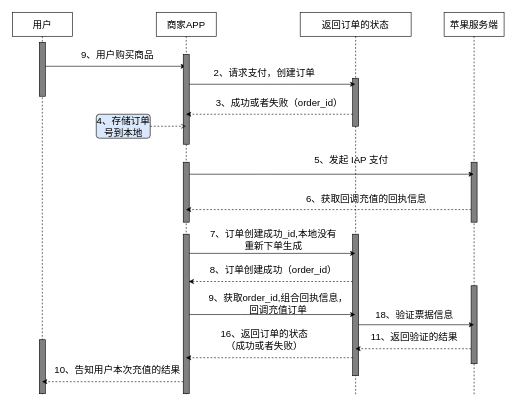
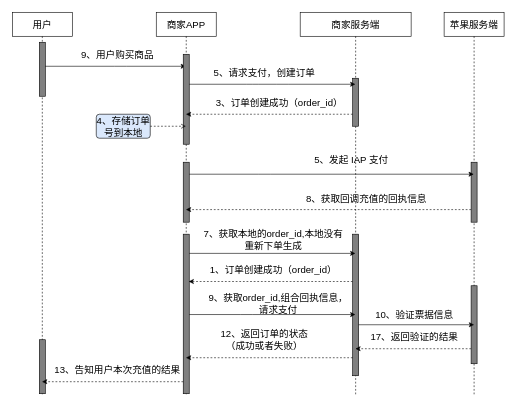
(356, 24) -> (356, 24)
(265, 72) -> (265, 72)
(280, 102) -> (280, 102)
(367, 198) -> (367, 198)
(274, 240) -> (274, 240)
(274, 270) -> (274, 270)
(278, 304) -> (278, 304)
(415, 315) -> (415, 315)
(415, 337) -> (415, 337)
(265, 340) -> (265, 340)
(118, 370) -> (118, 370)
